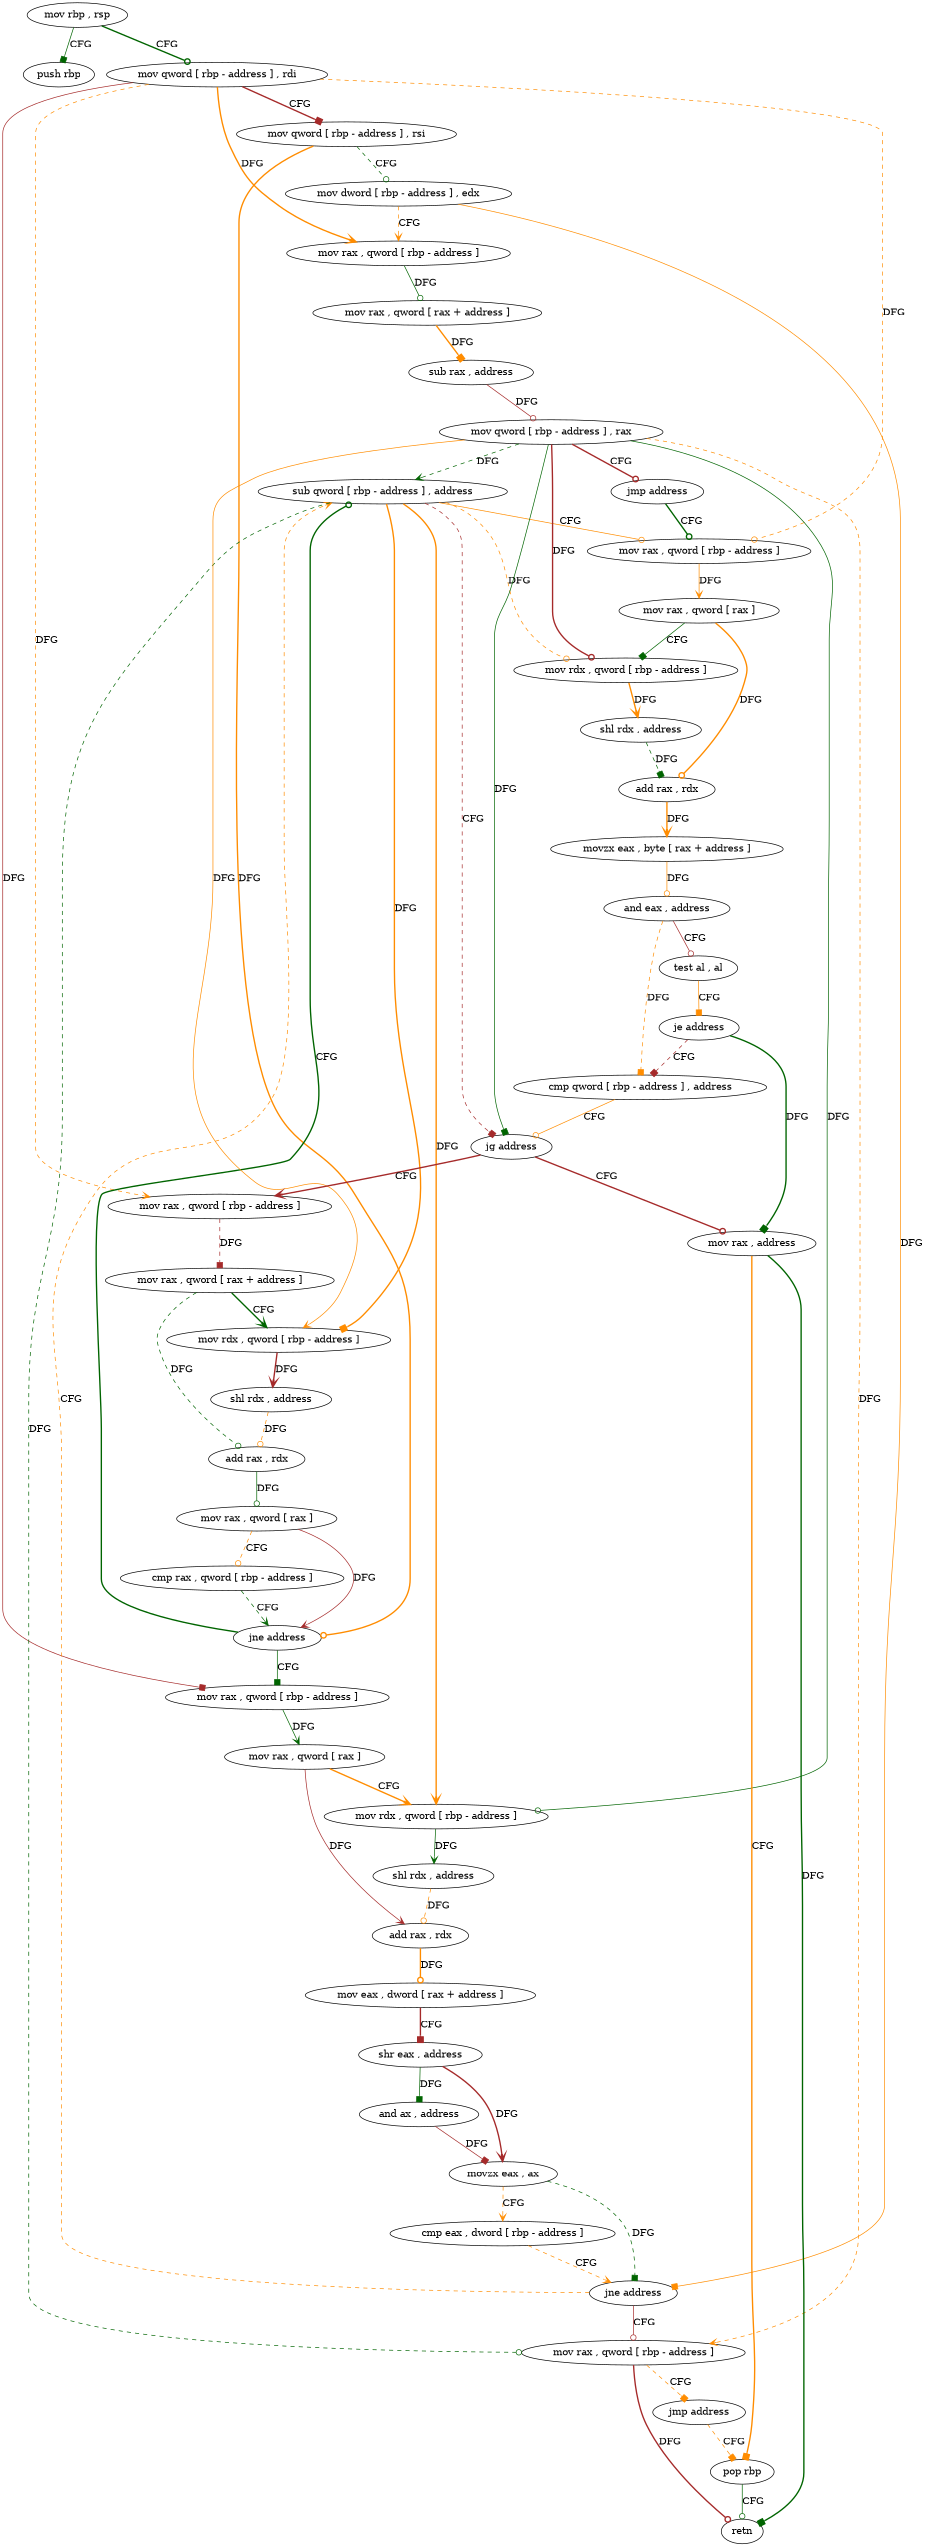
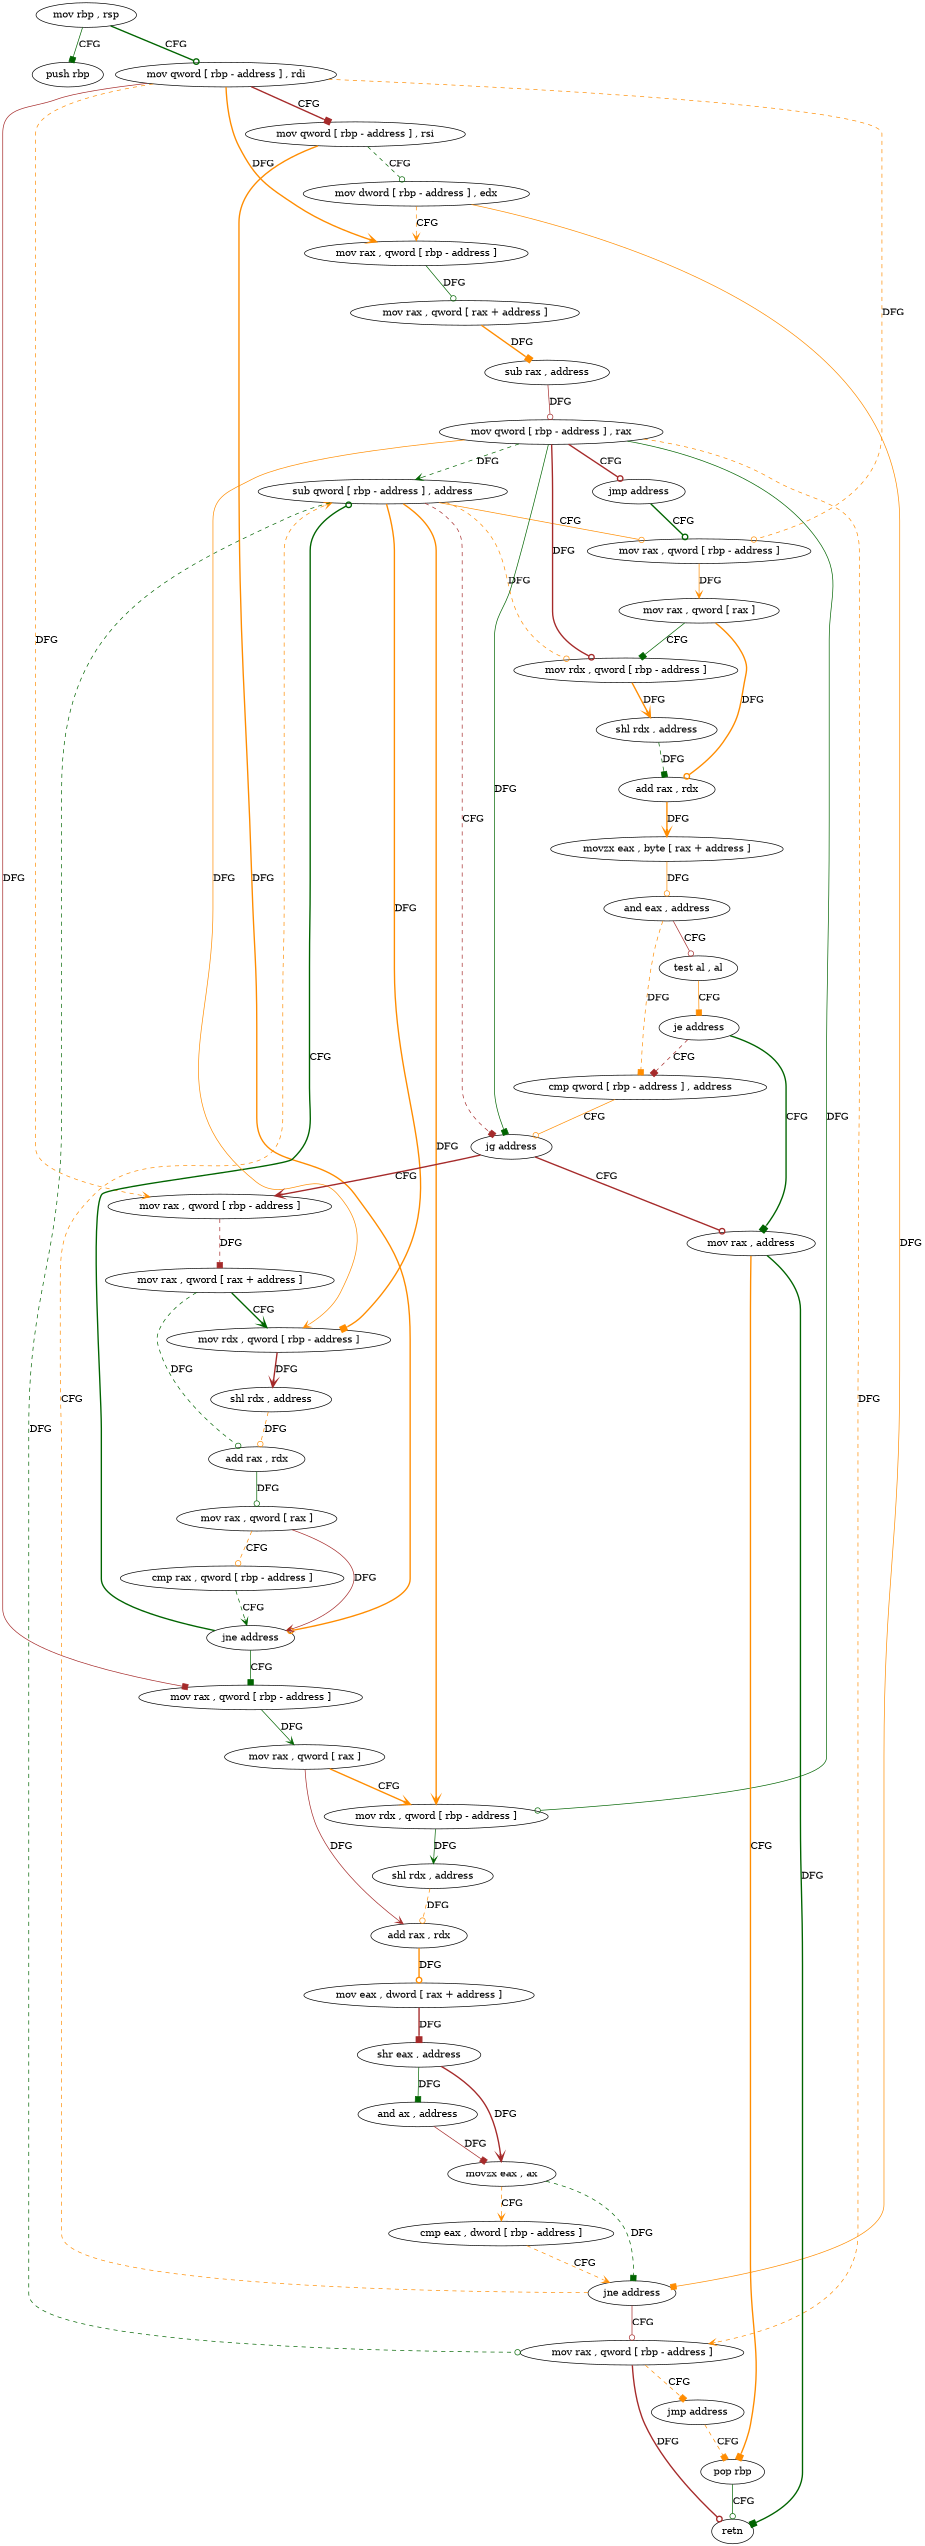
(797, 1117) -> (797, 1117)
(431, 2025) -> (430, 2025)
